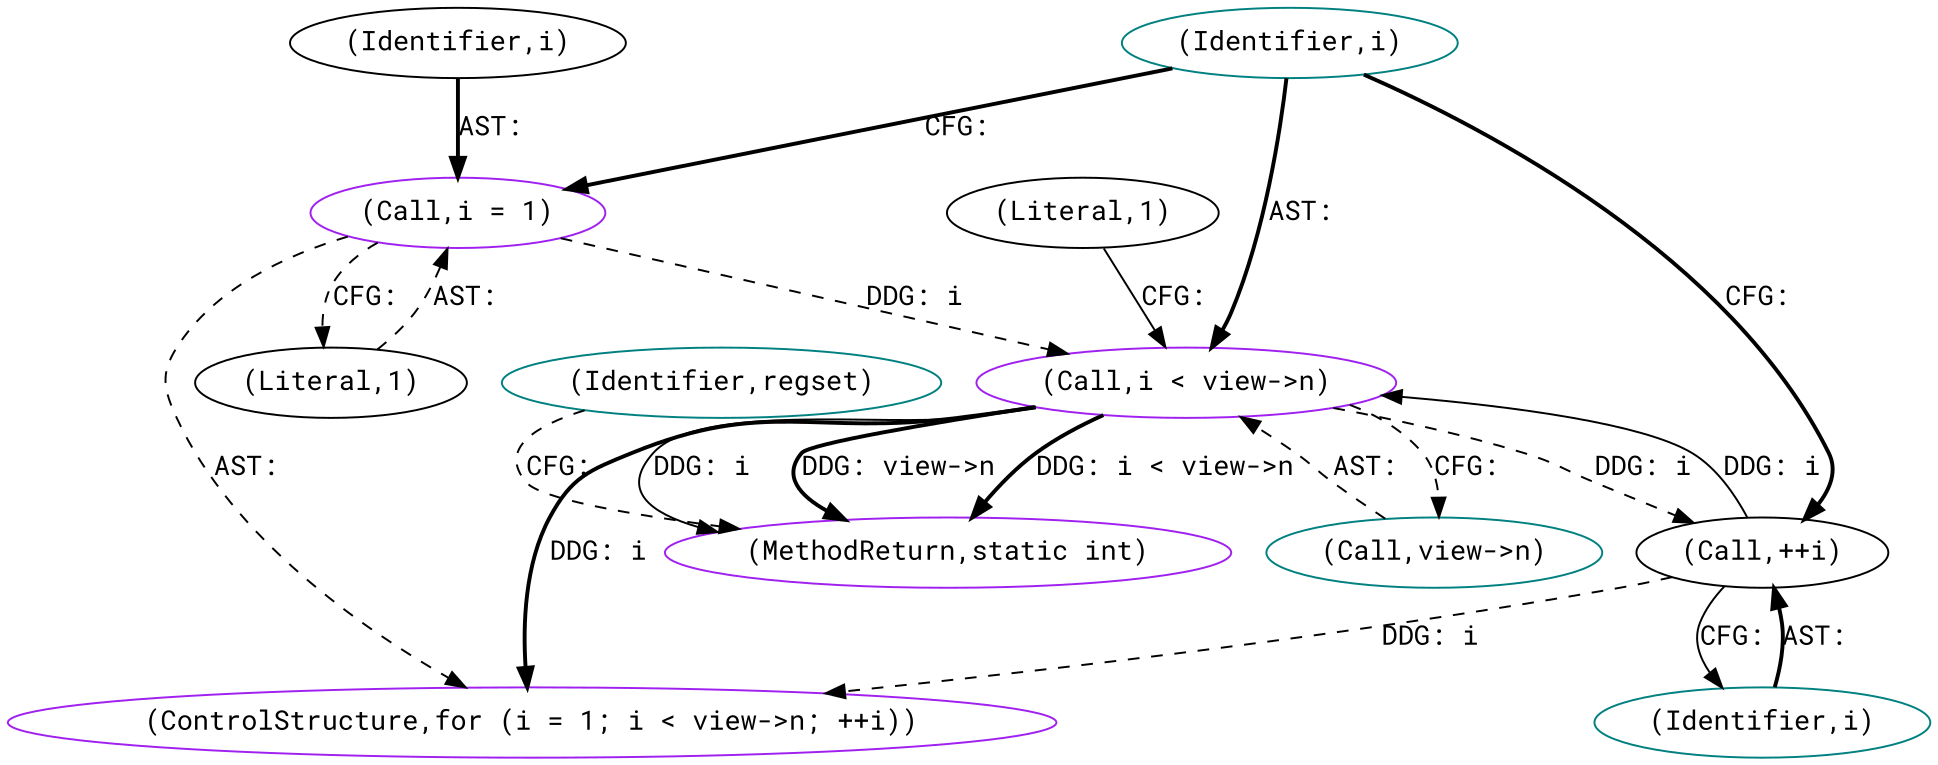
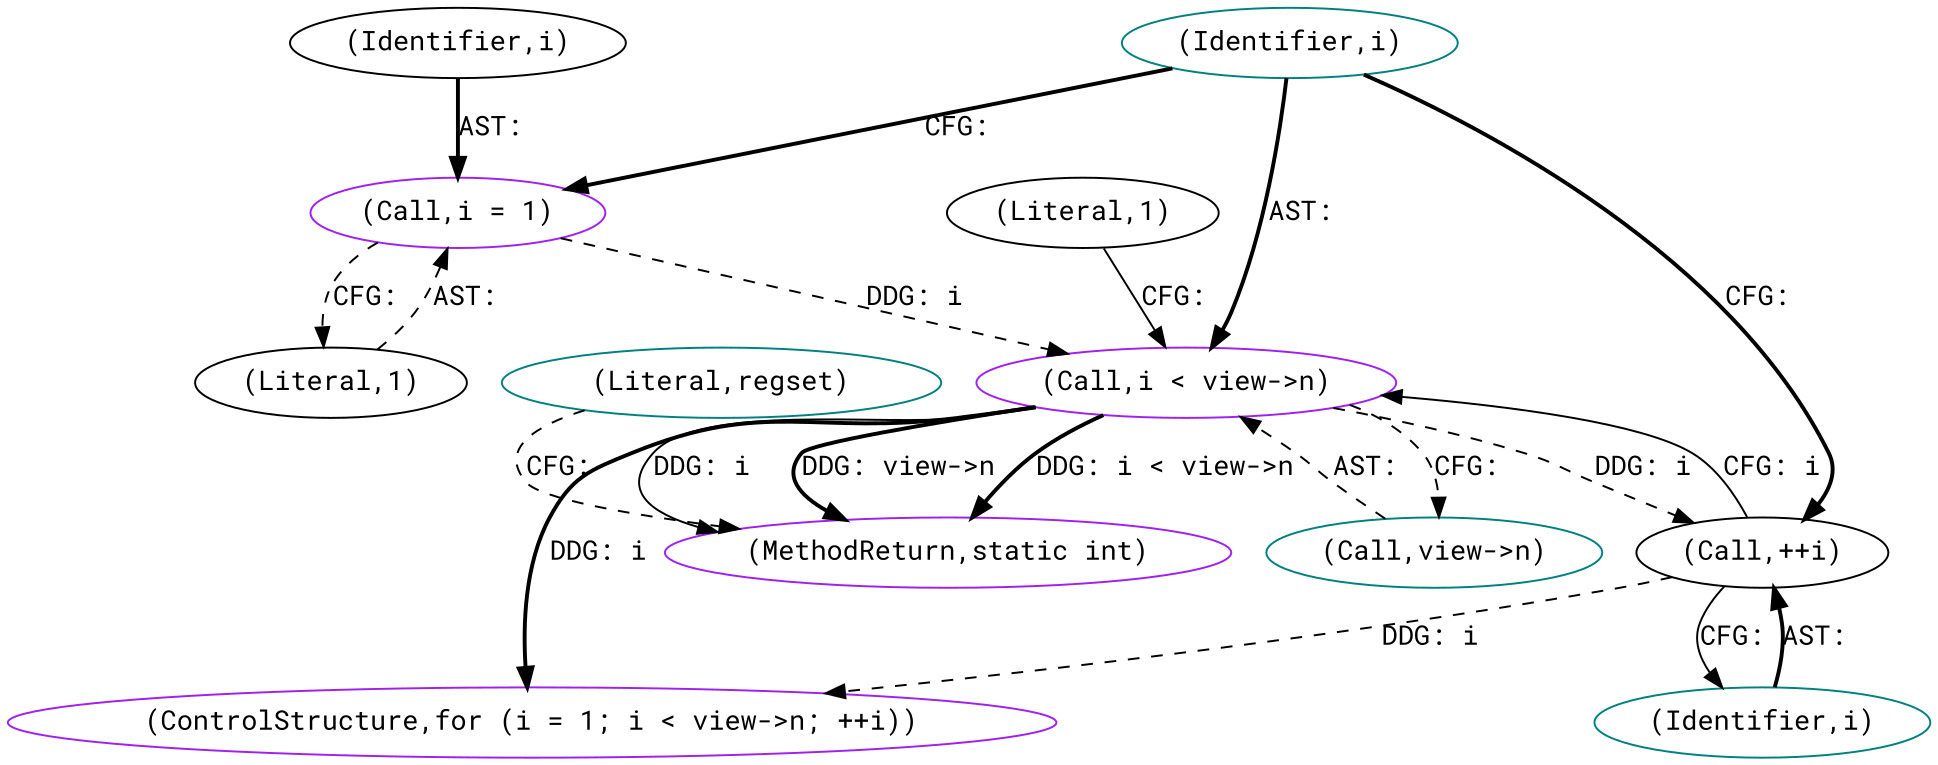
(722, 383) -> (722, 383)
(201, 461) -> none
(1772, 468) -> (1772, 468)
